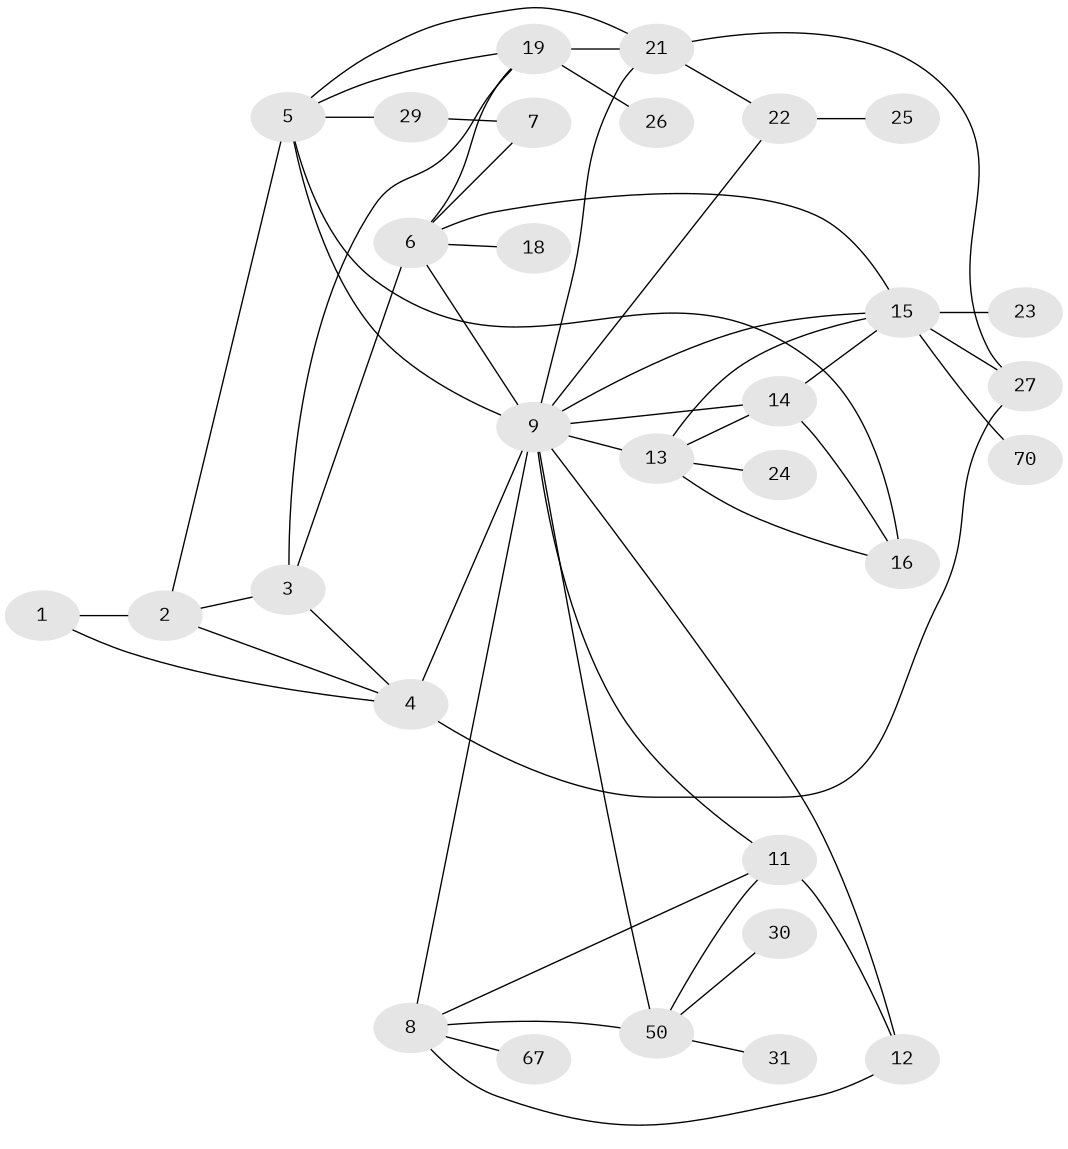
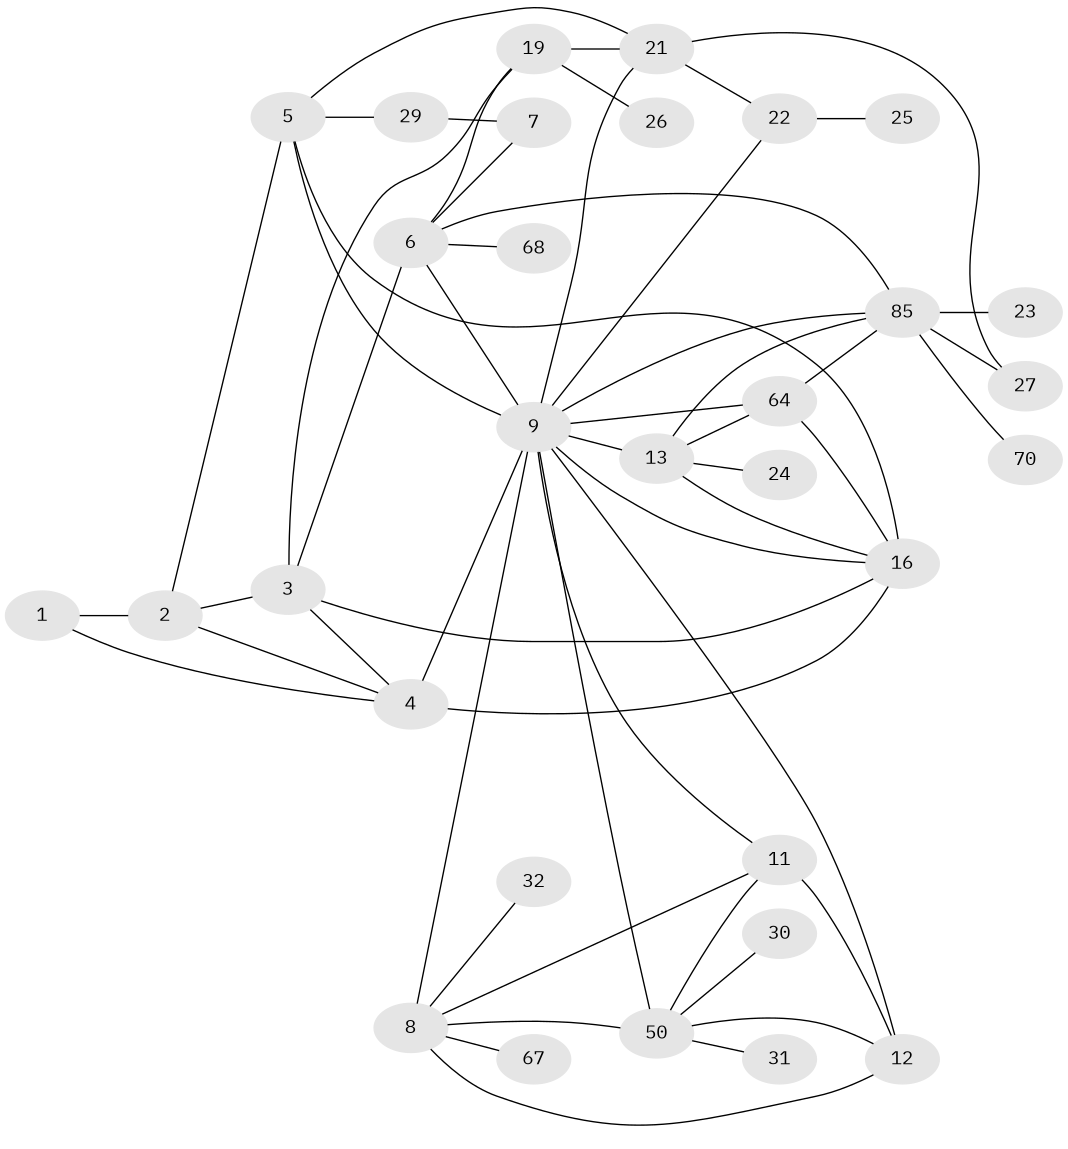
(406, 72) -> none
(534, 248) -> (534, 248)
(902, 313) -> (902, 313)
(780, 401) -> (780, 401)
none -> (700, 534)
none -> (600, 642)
(840, 783) -> (687, 702)
none -> (534, 882)
none -> (785, 1018)
